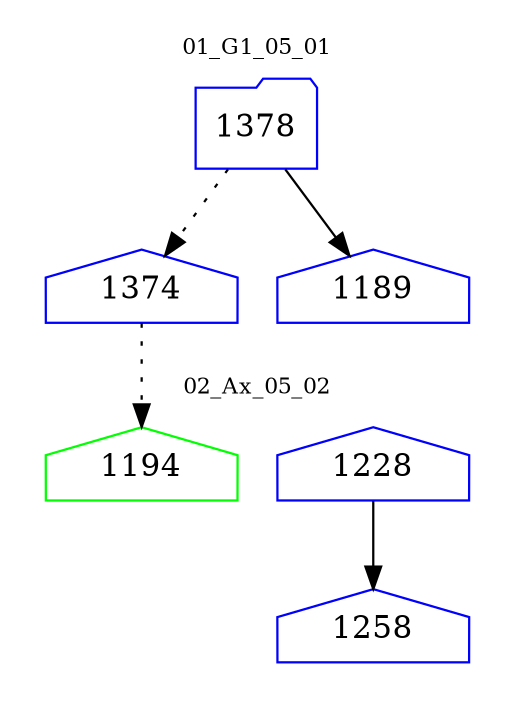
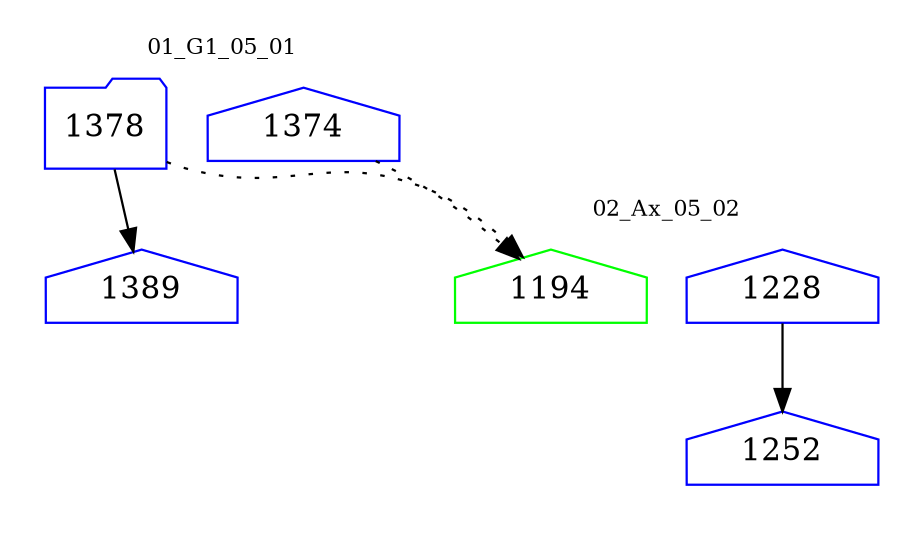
(203, 203) -> (344, 173)
(373, 290) -> (142, 290)
(373, 630) -> (783, 452)
